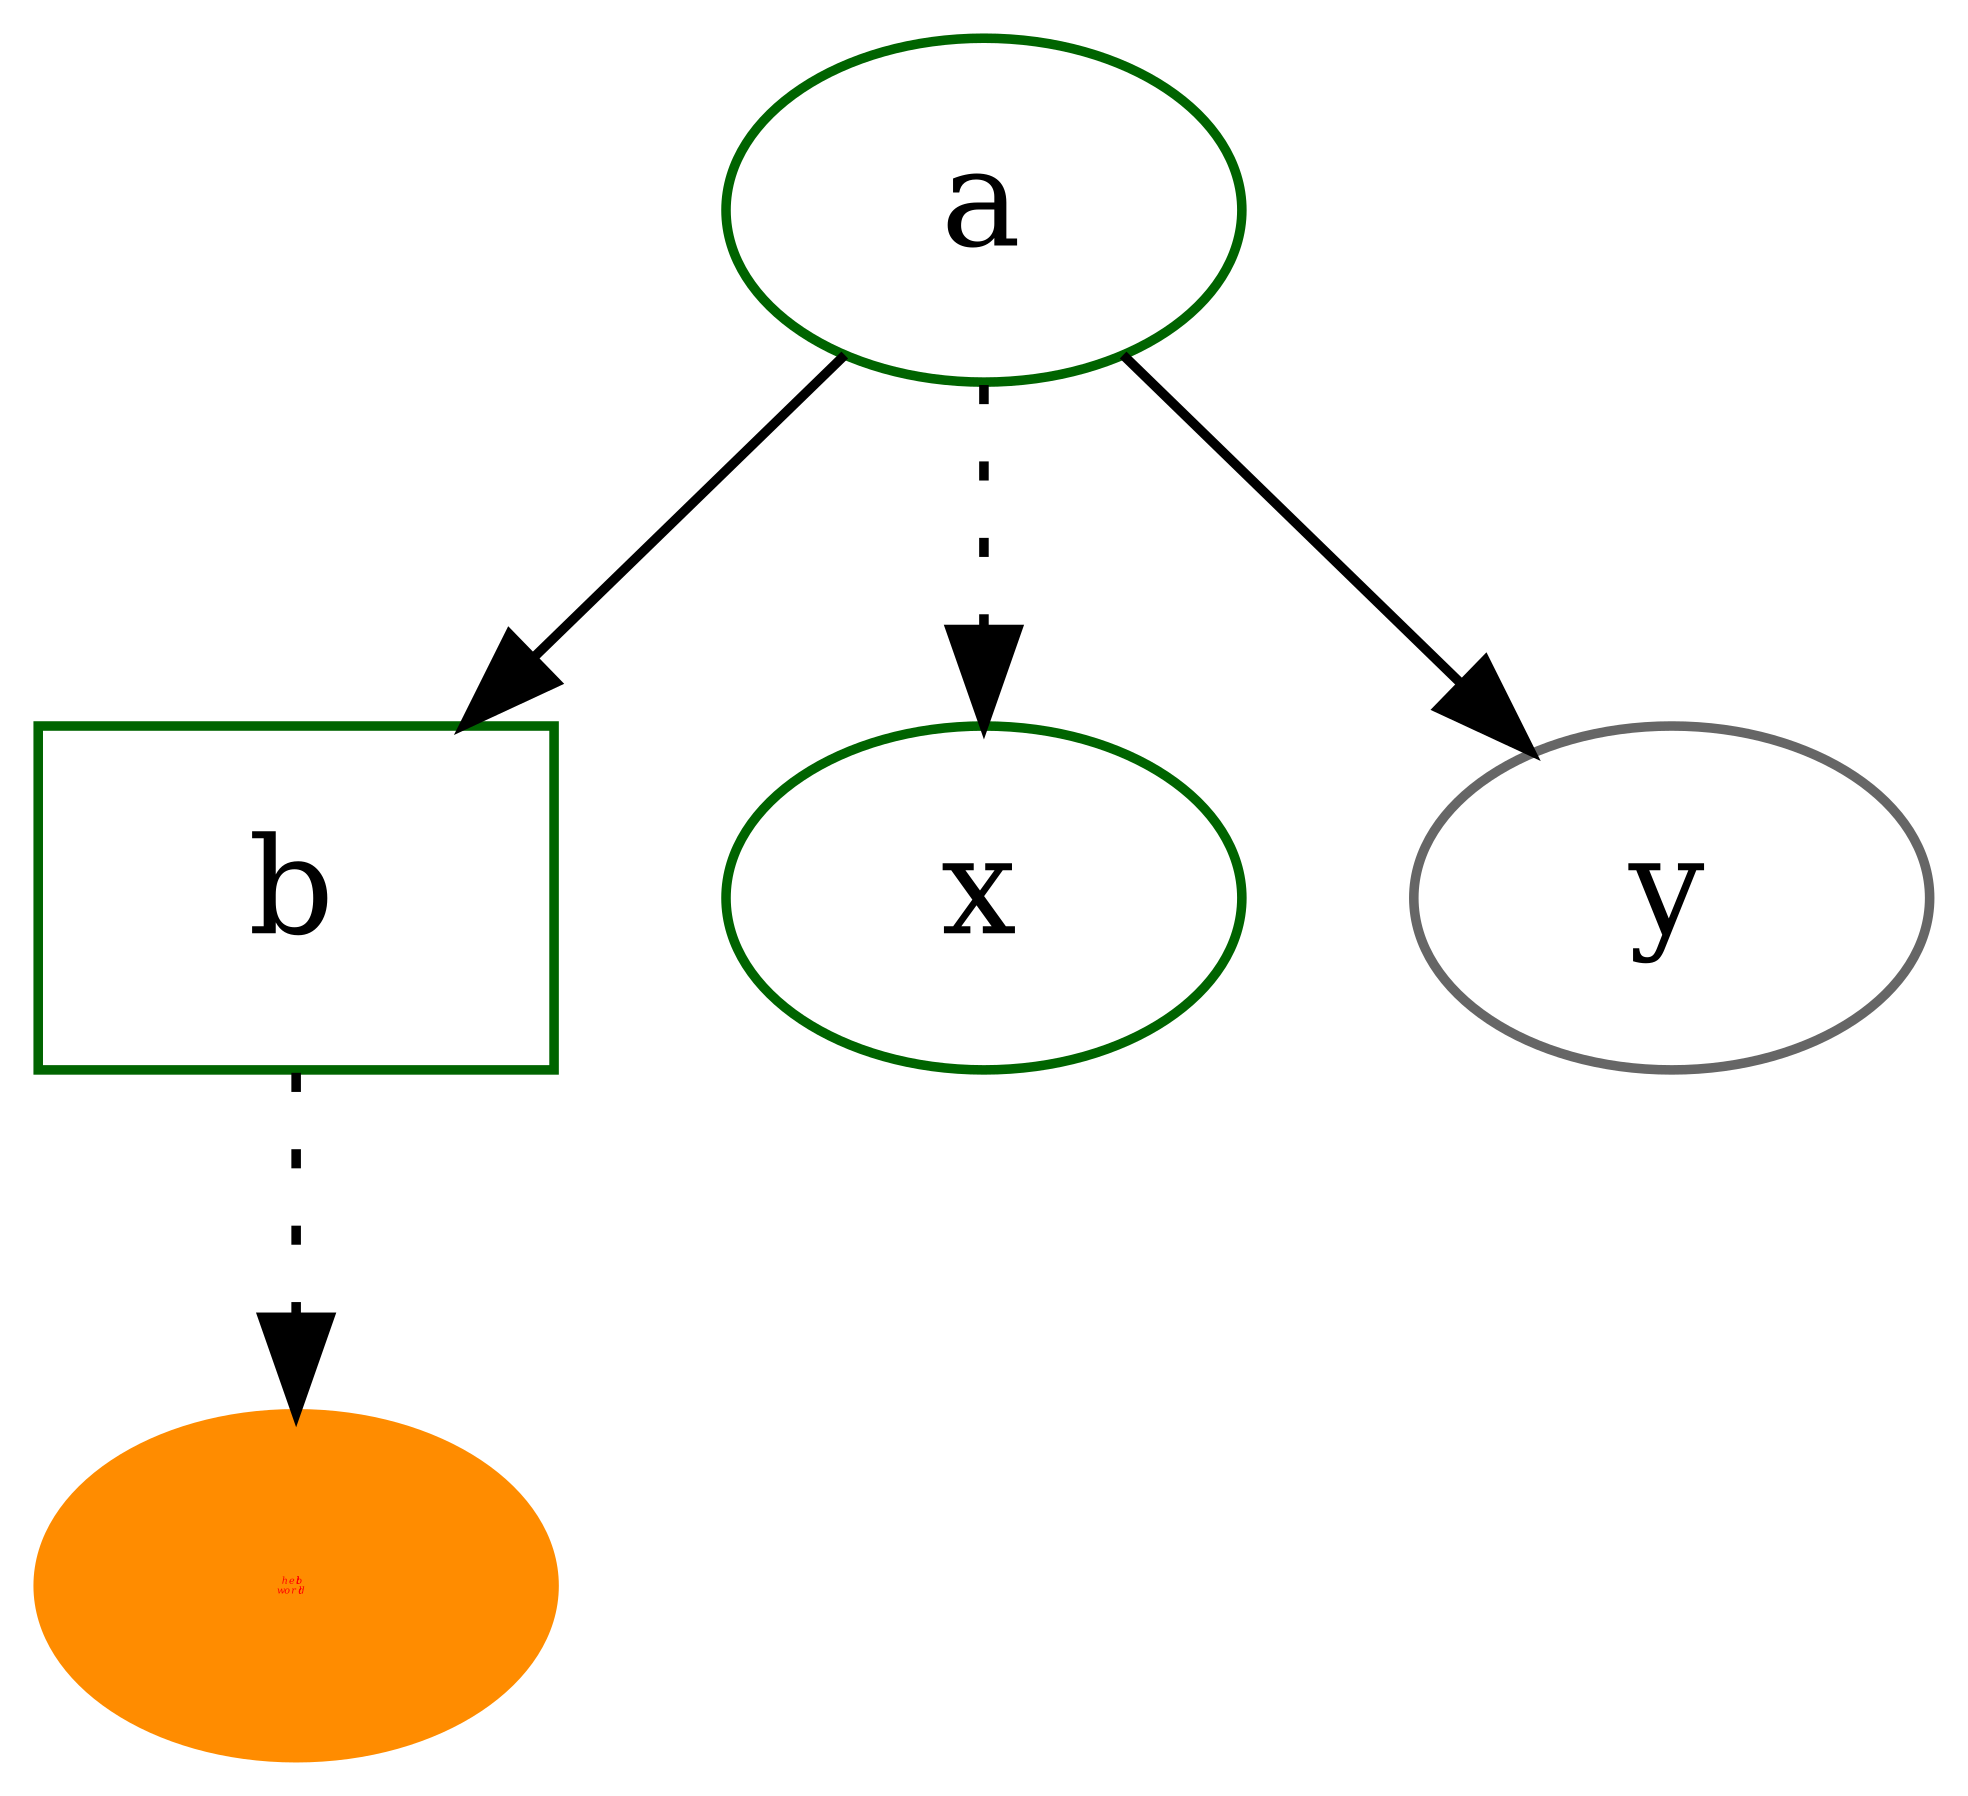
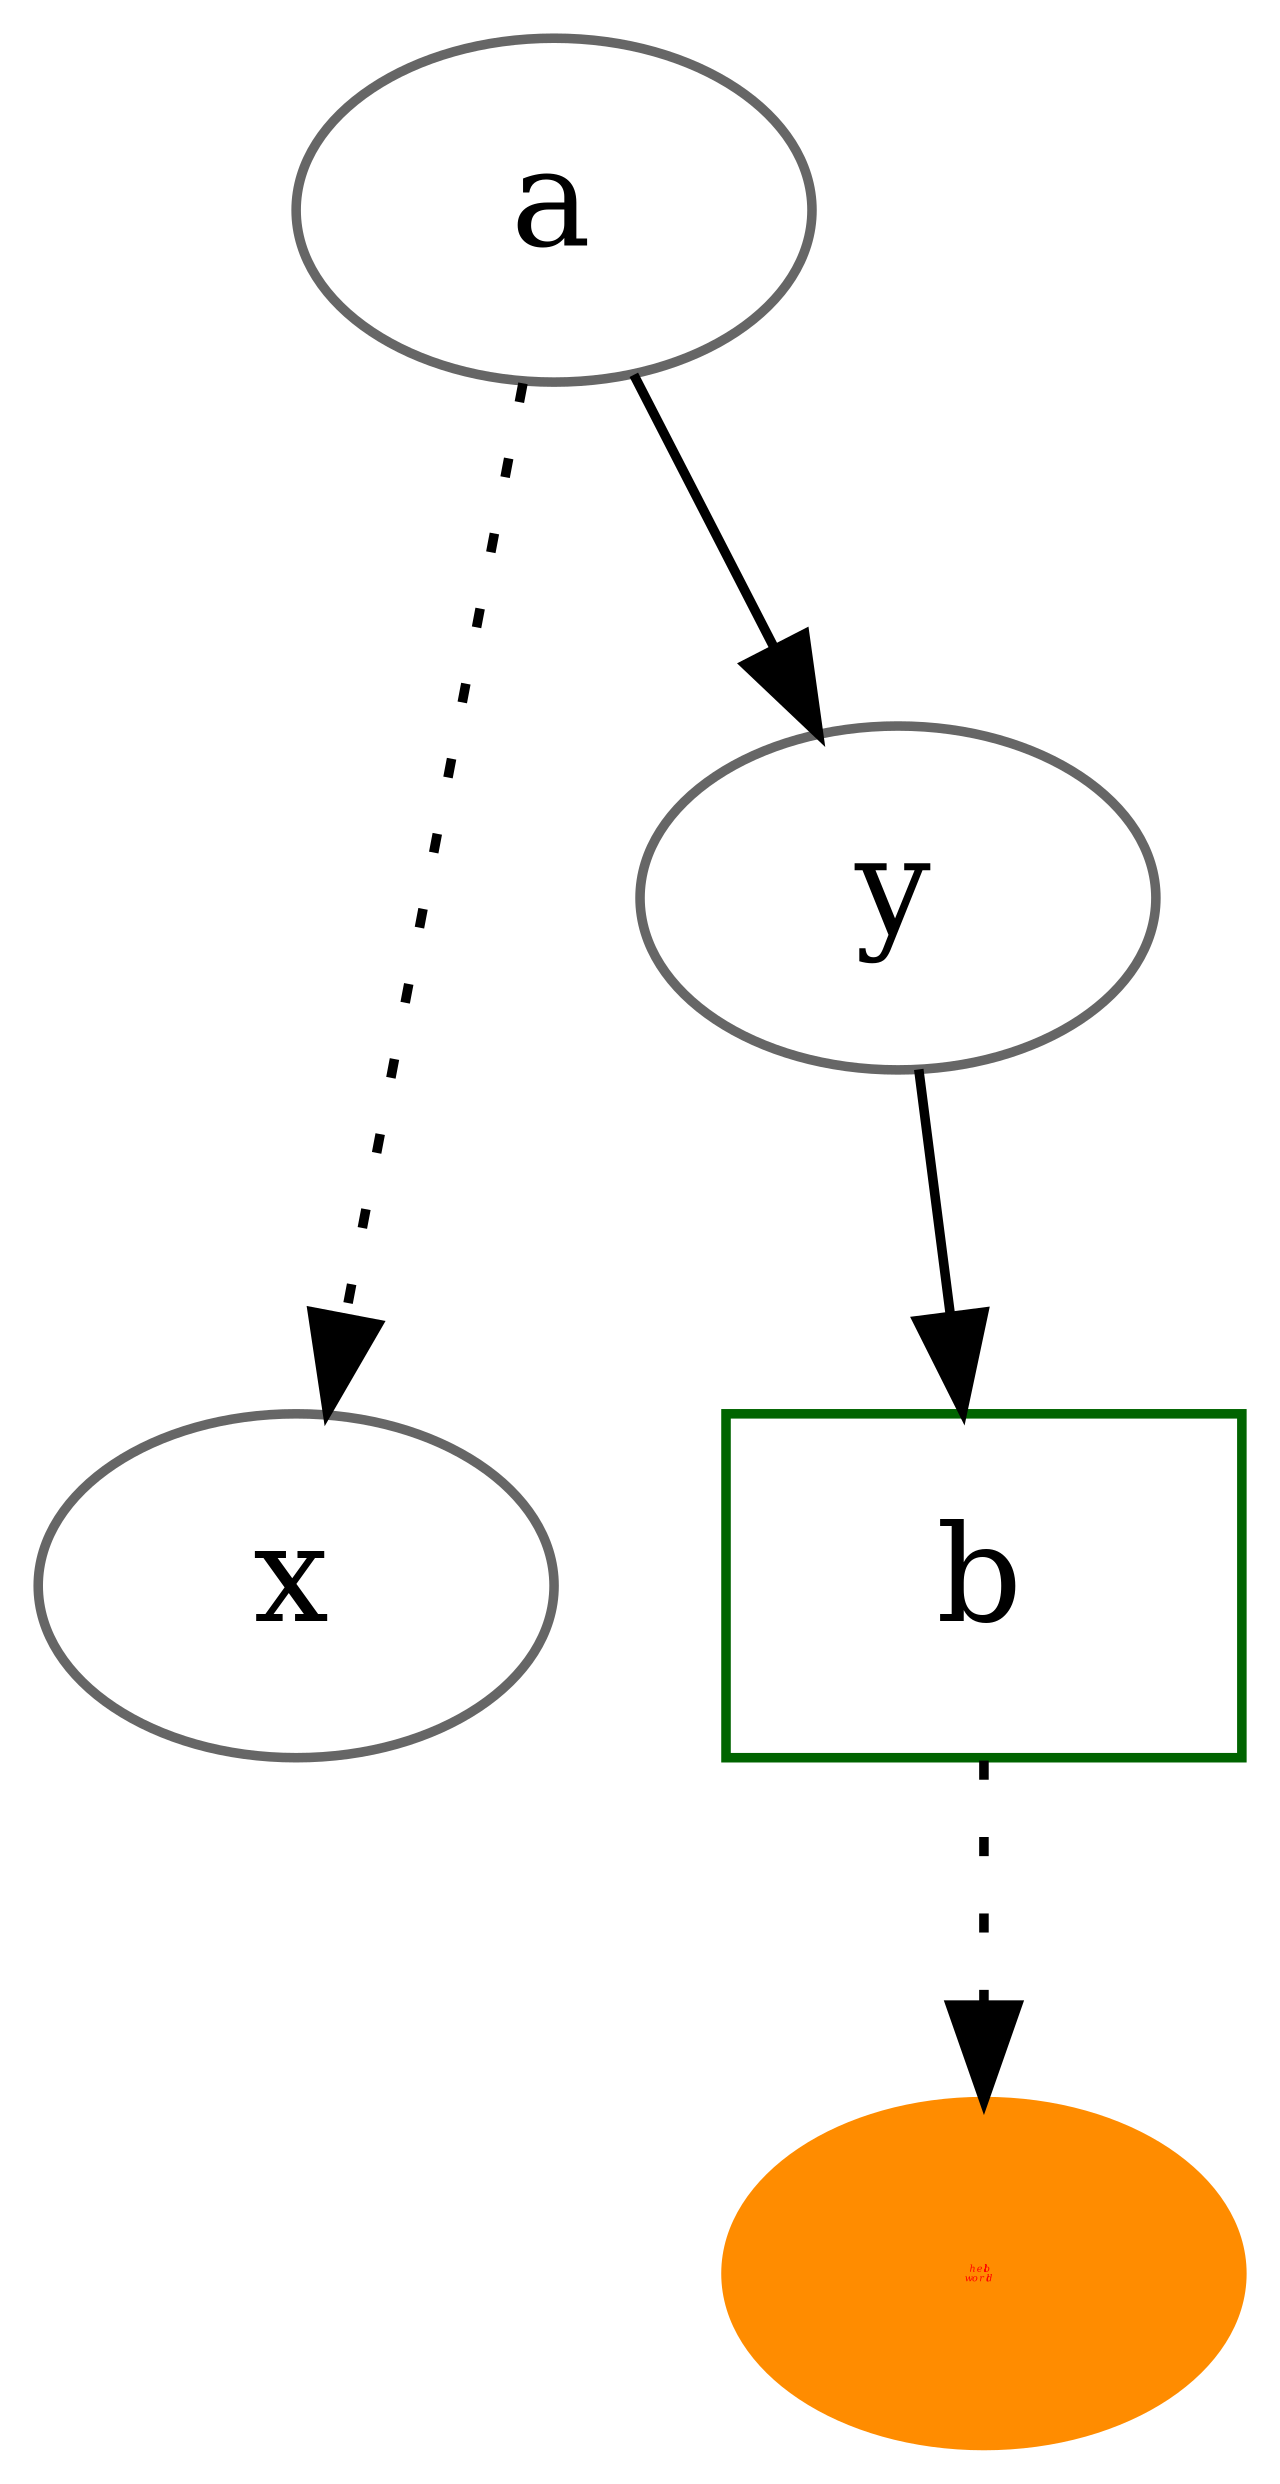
(984, 210) -> (554, 210)
(689, 506) -> (935, 1192)
(984, 898) -> (296, 1586)
